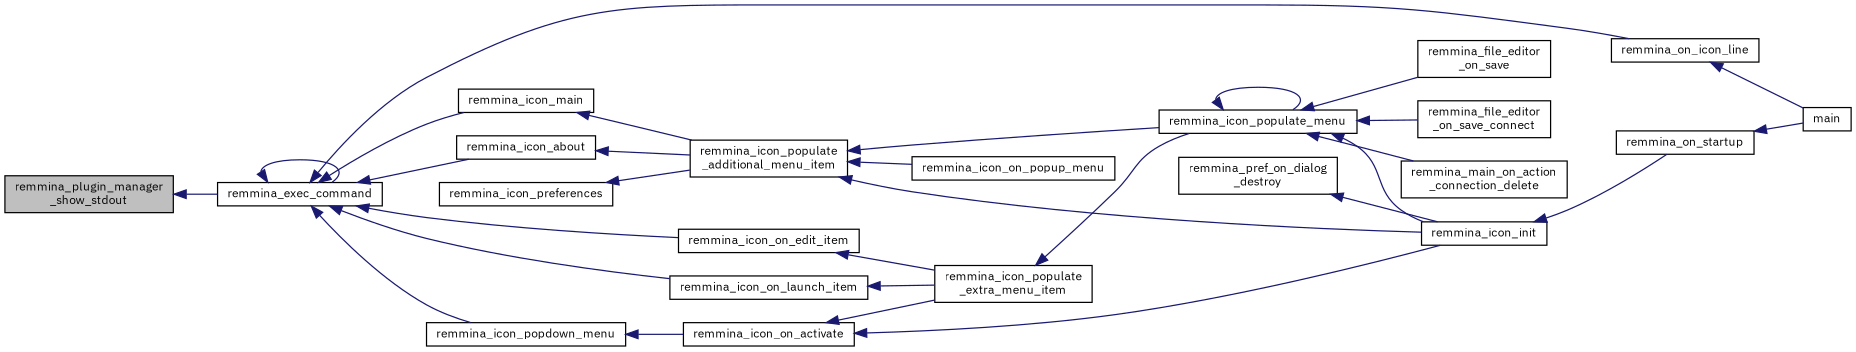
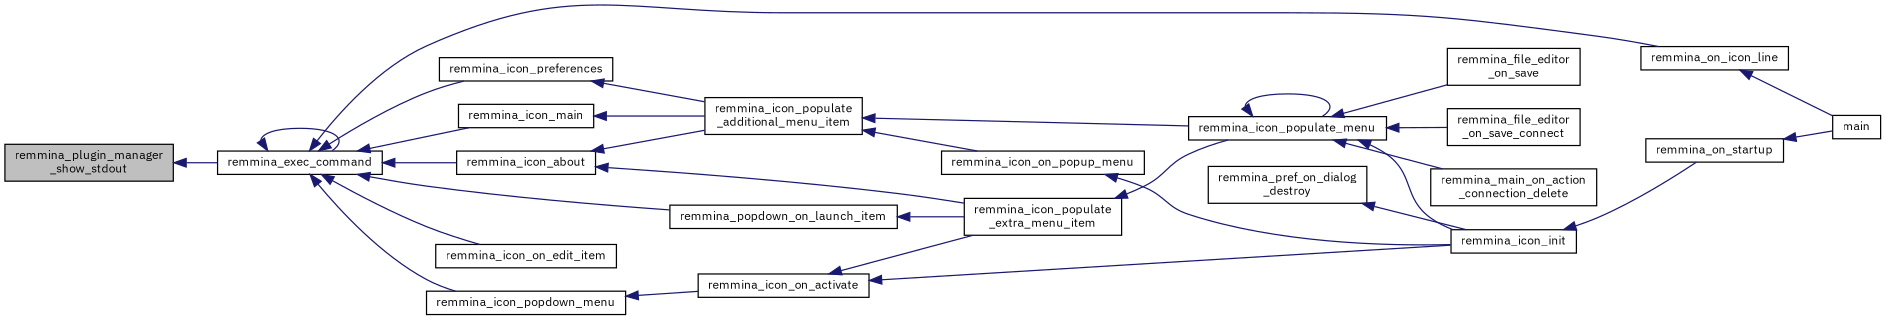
none -> (394, 107)
(1135, 217) -> (1278, 235)
(891, 262) -> (786, 182)
(769, 288) -> (784, 217)
